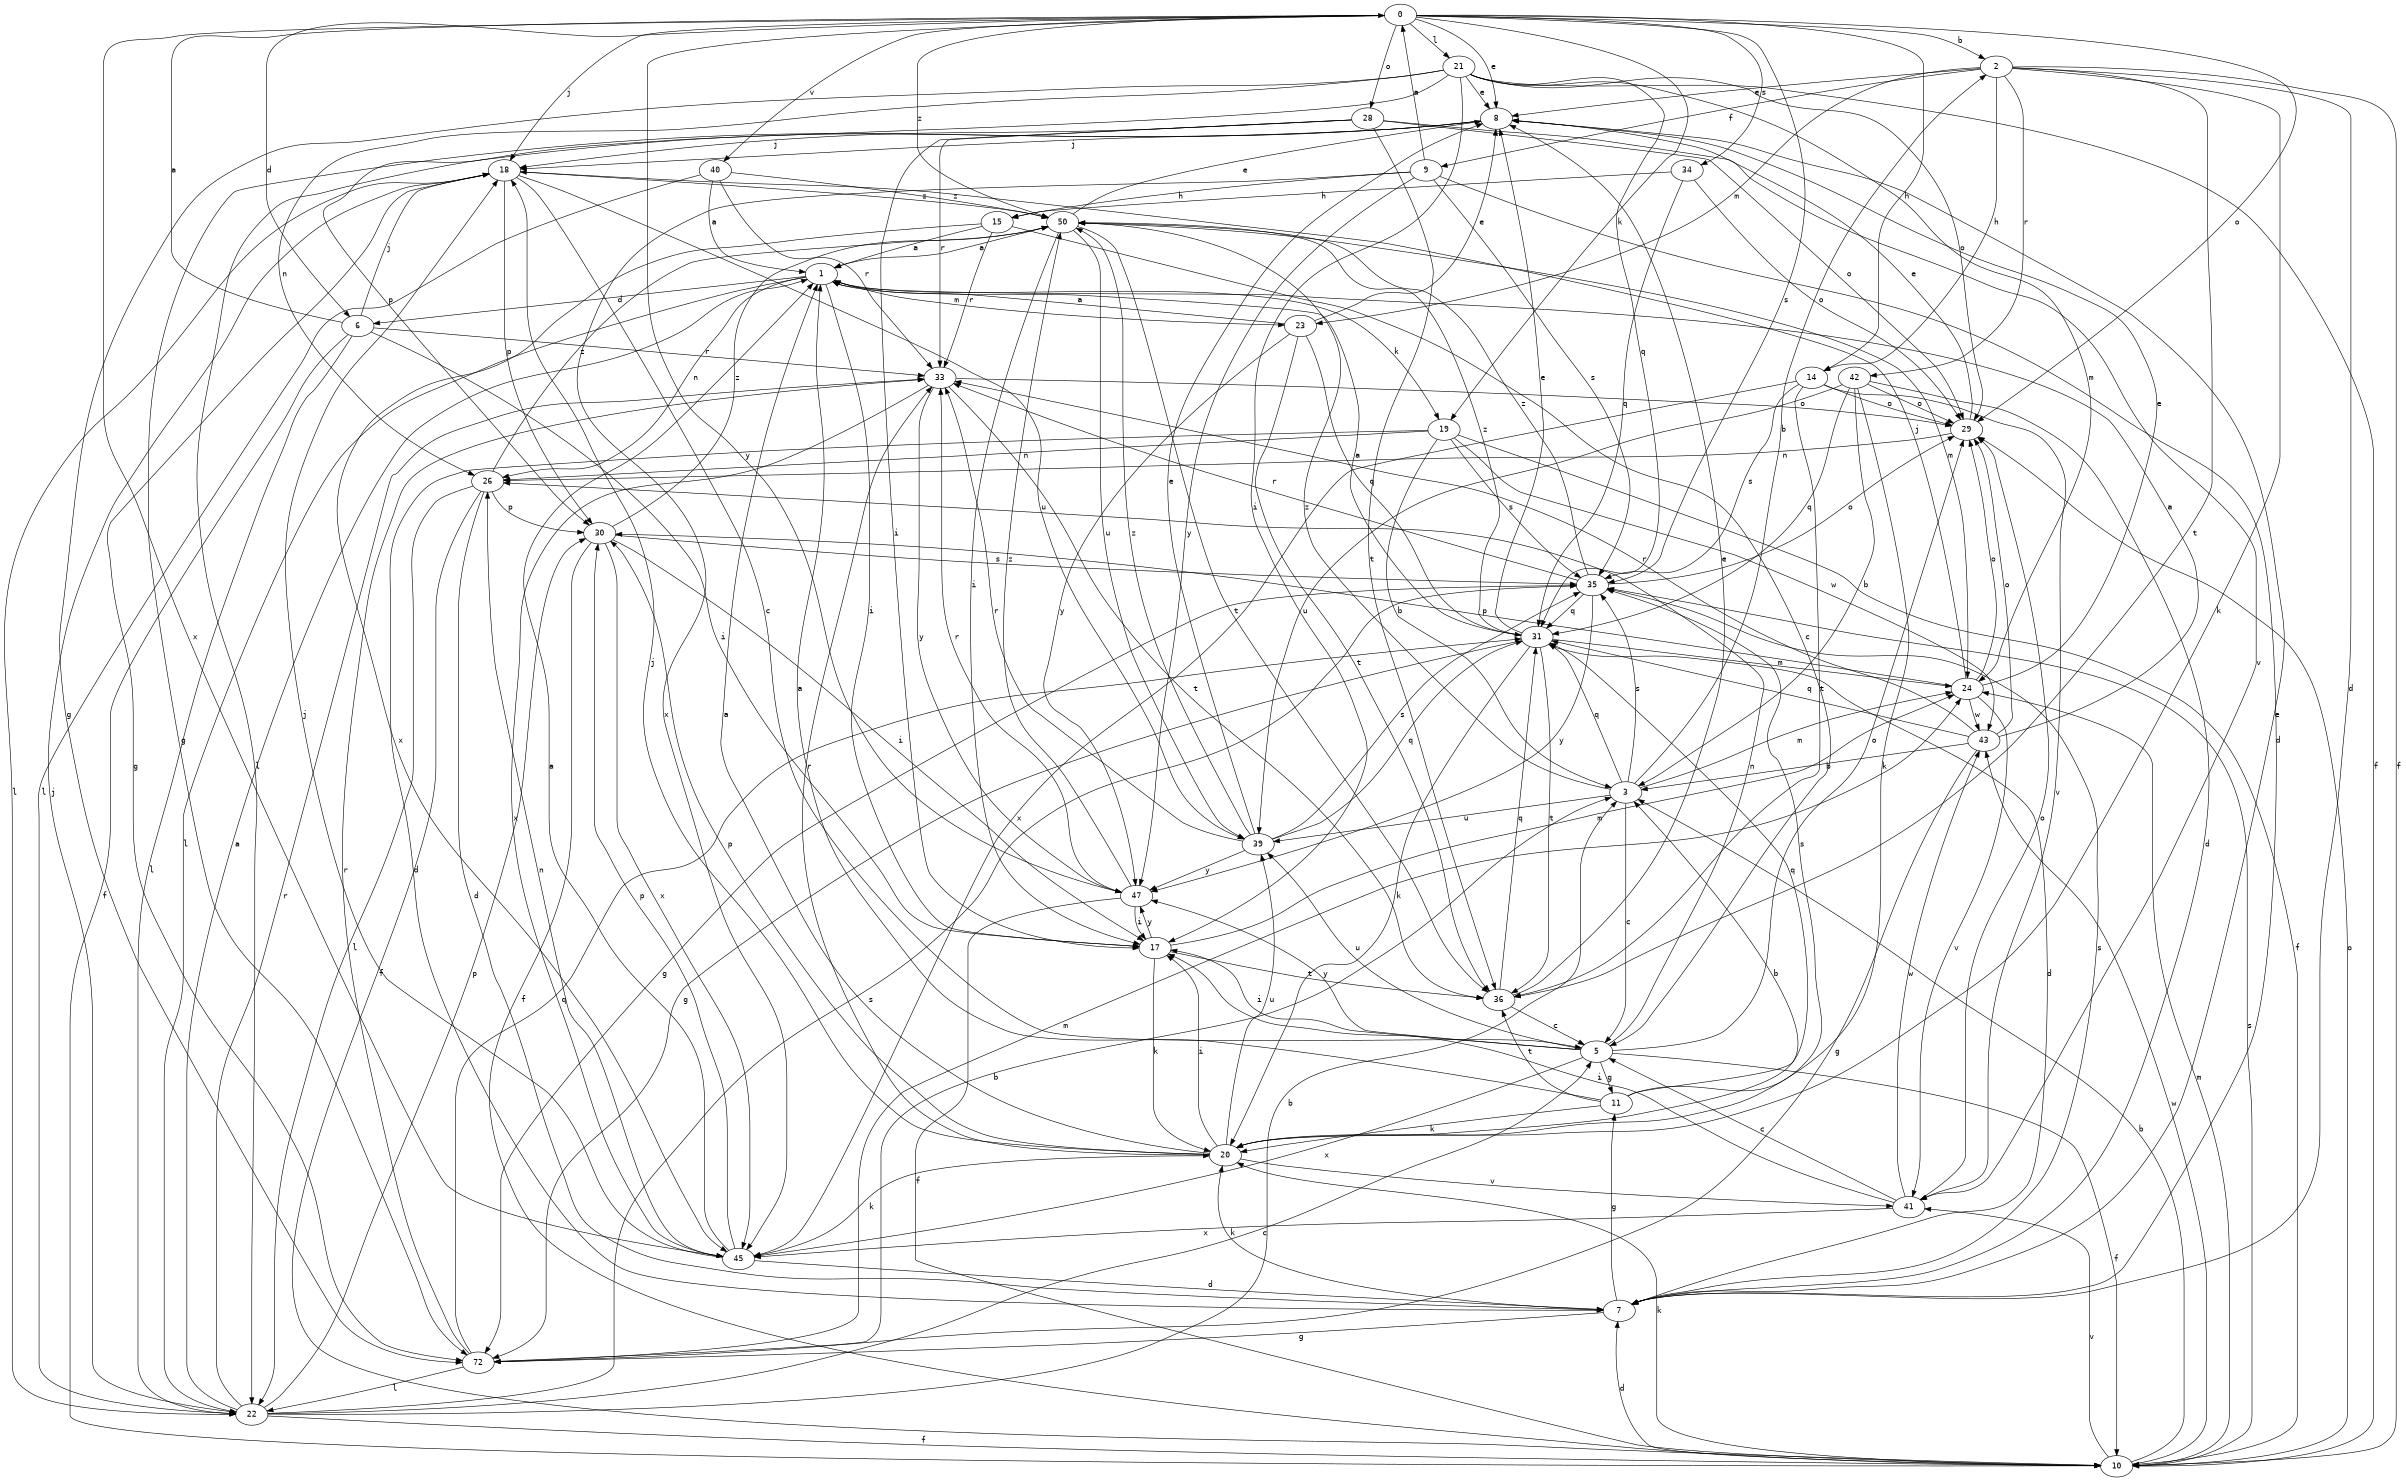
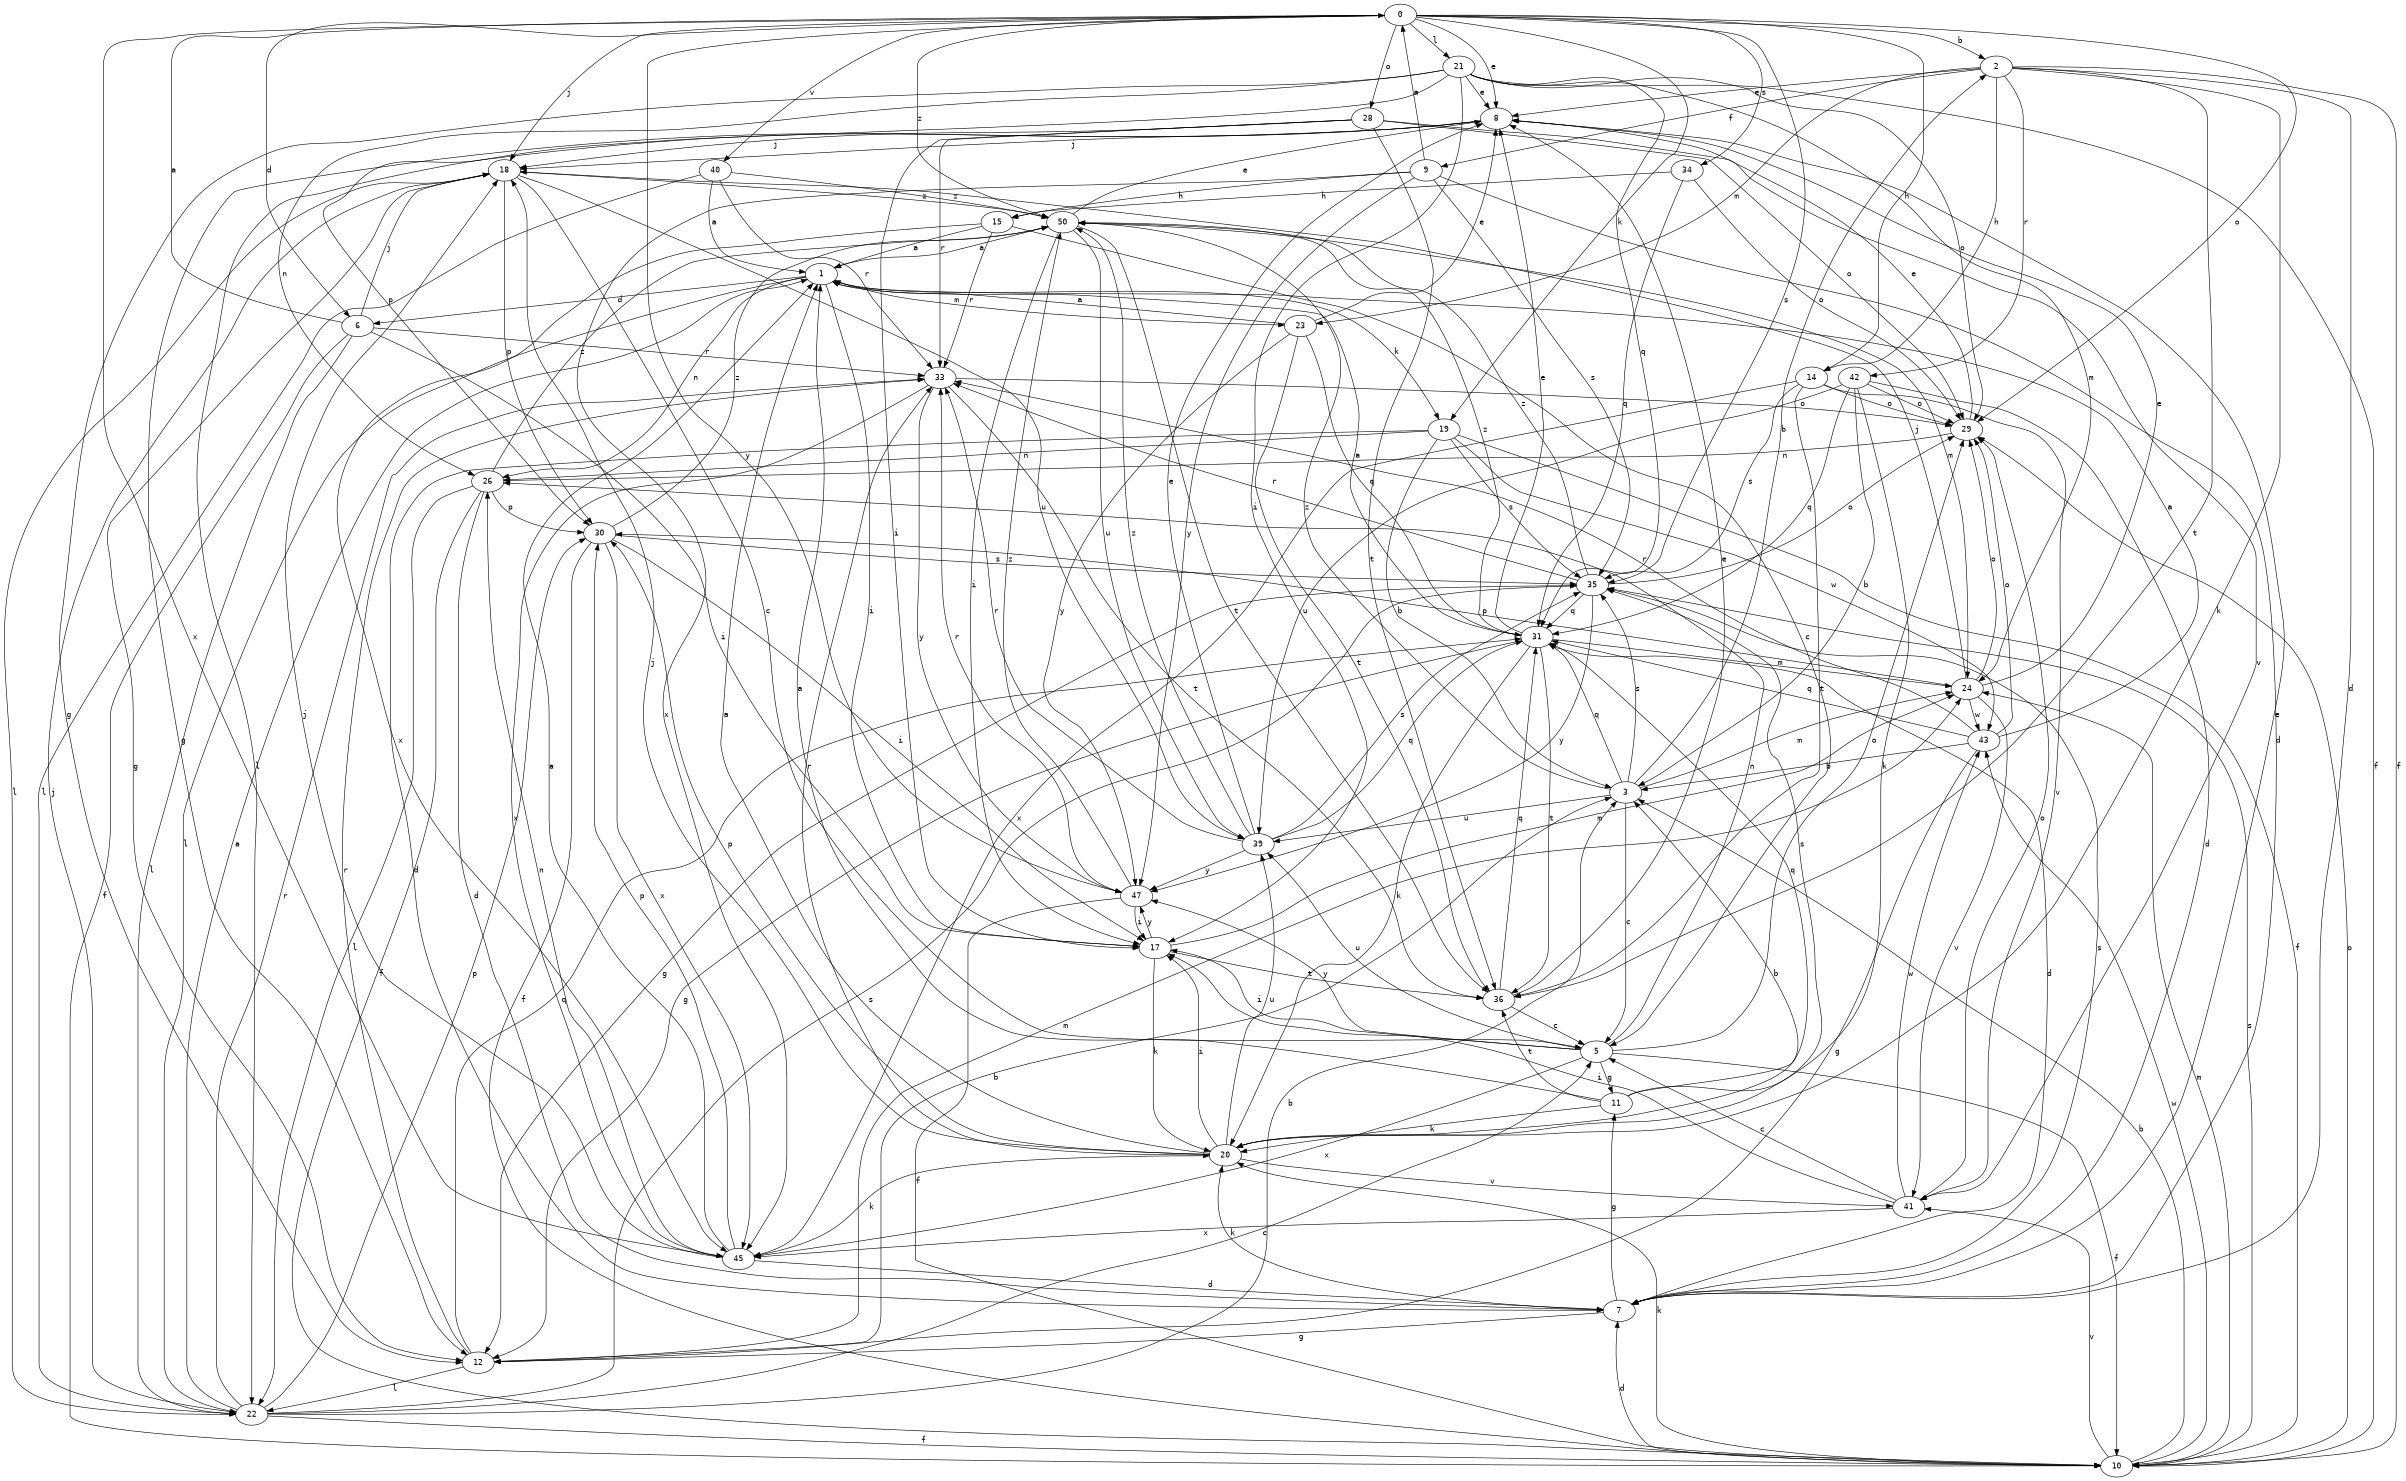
(478, 1363) -> (478, 1363)
